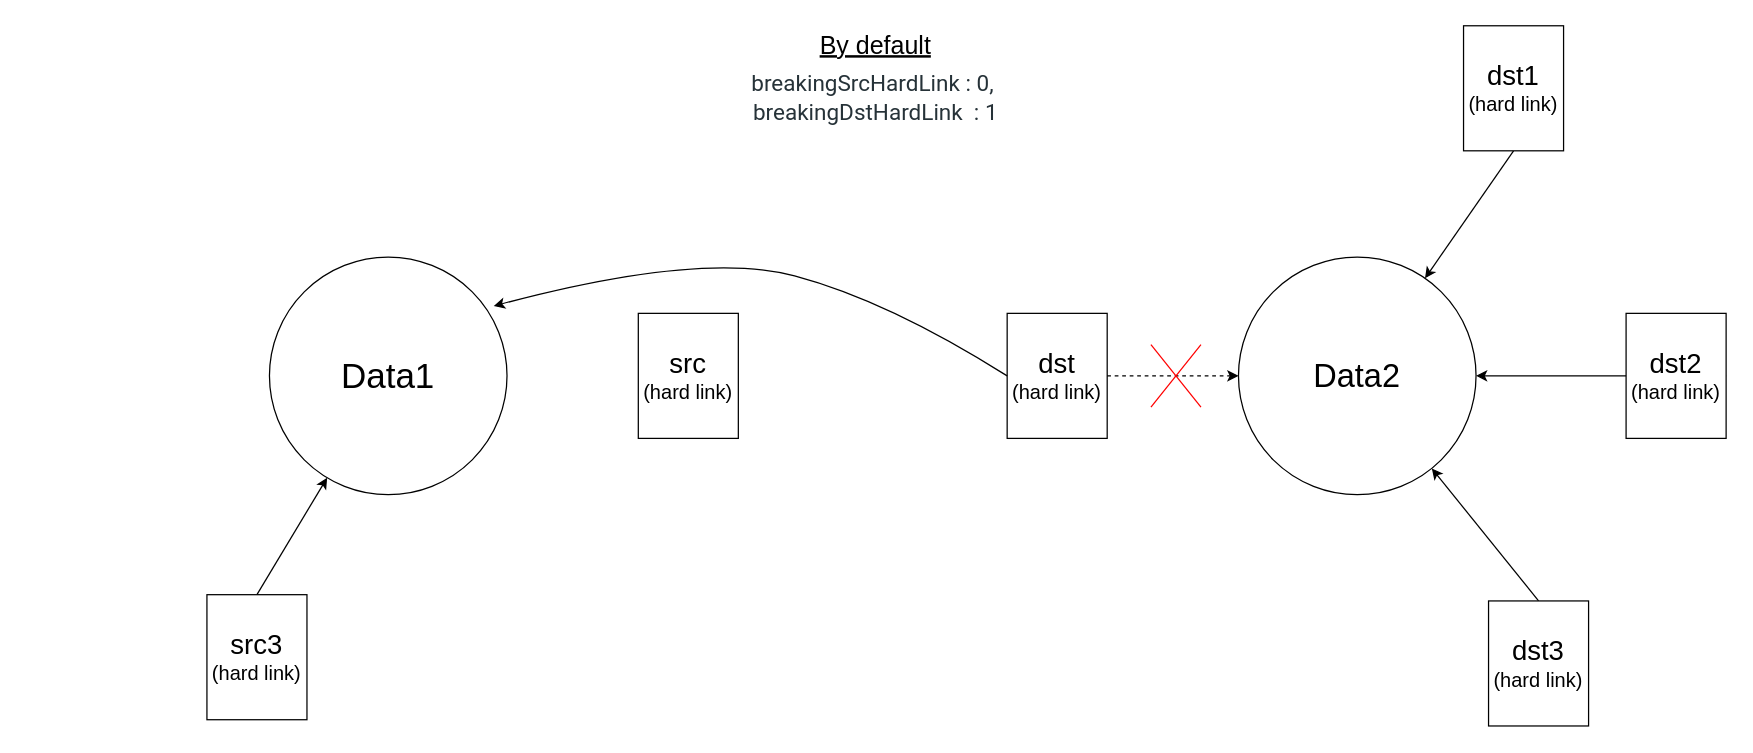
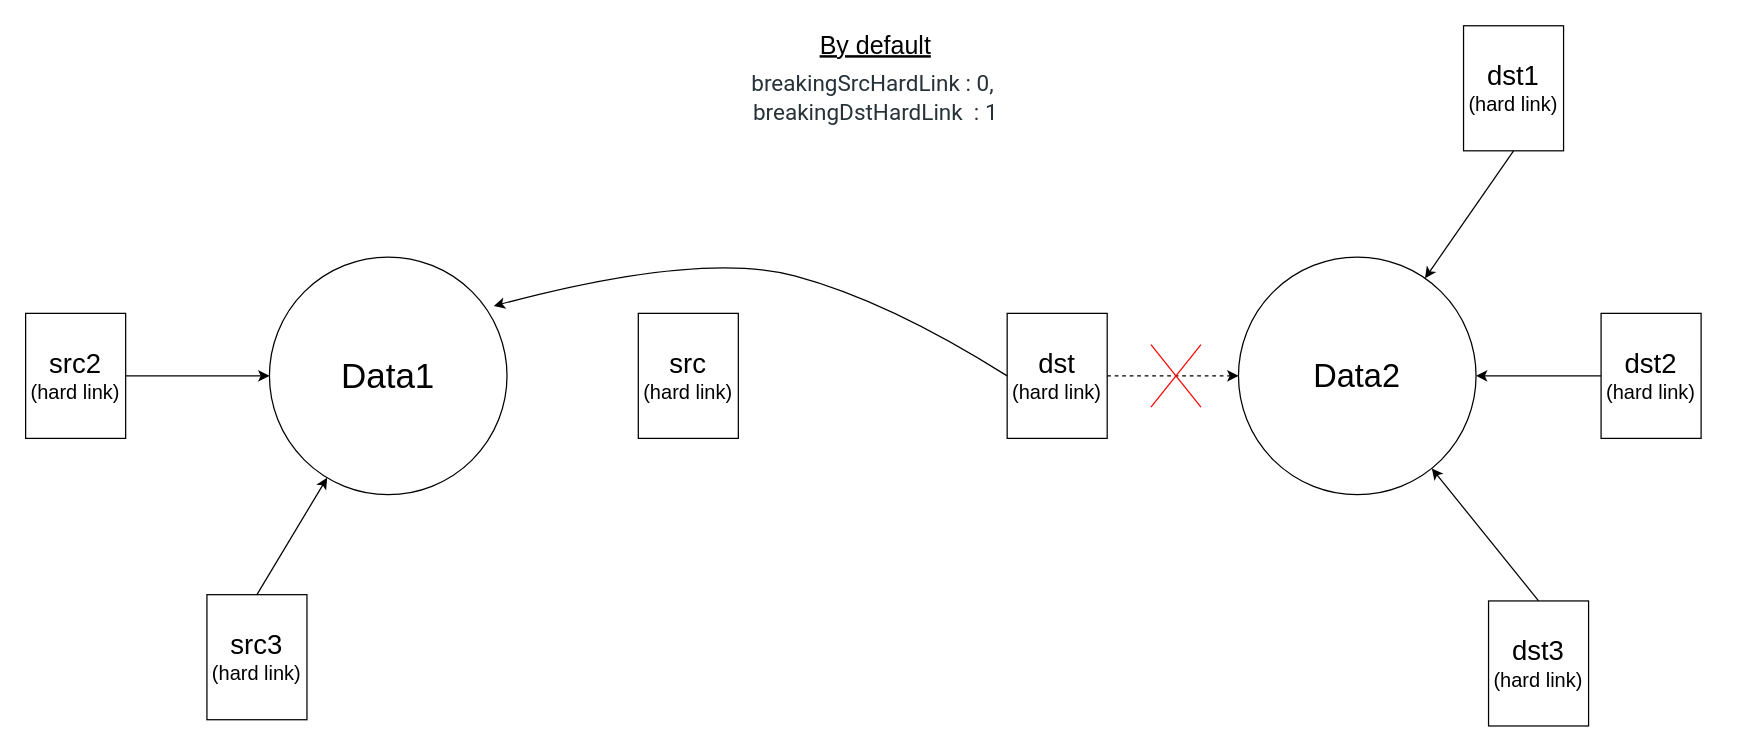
none -> (76, 376)
none -> (193, 376)
(1676, 376) -> (1651, 376)
